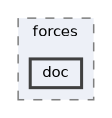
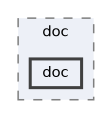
(56, 32) -> (56, 32)
